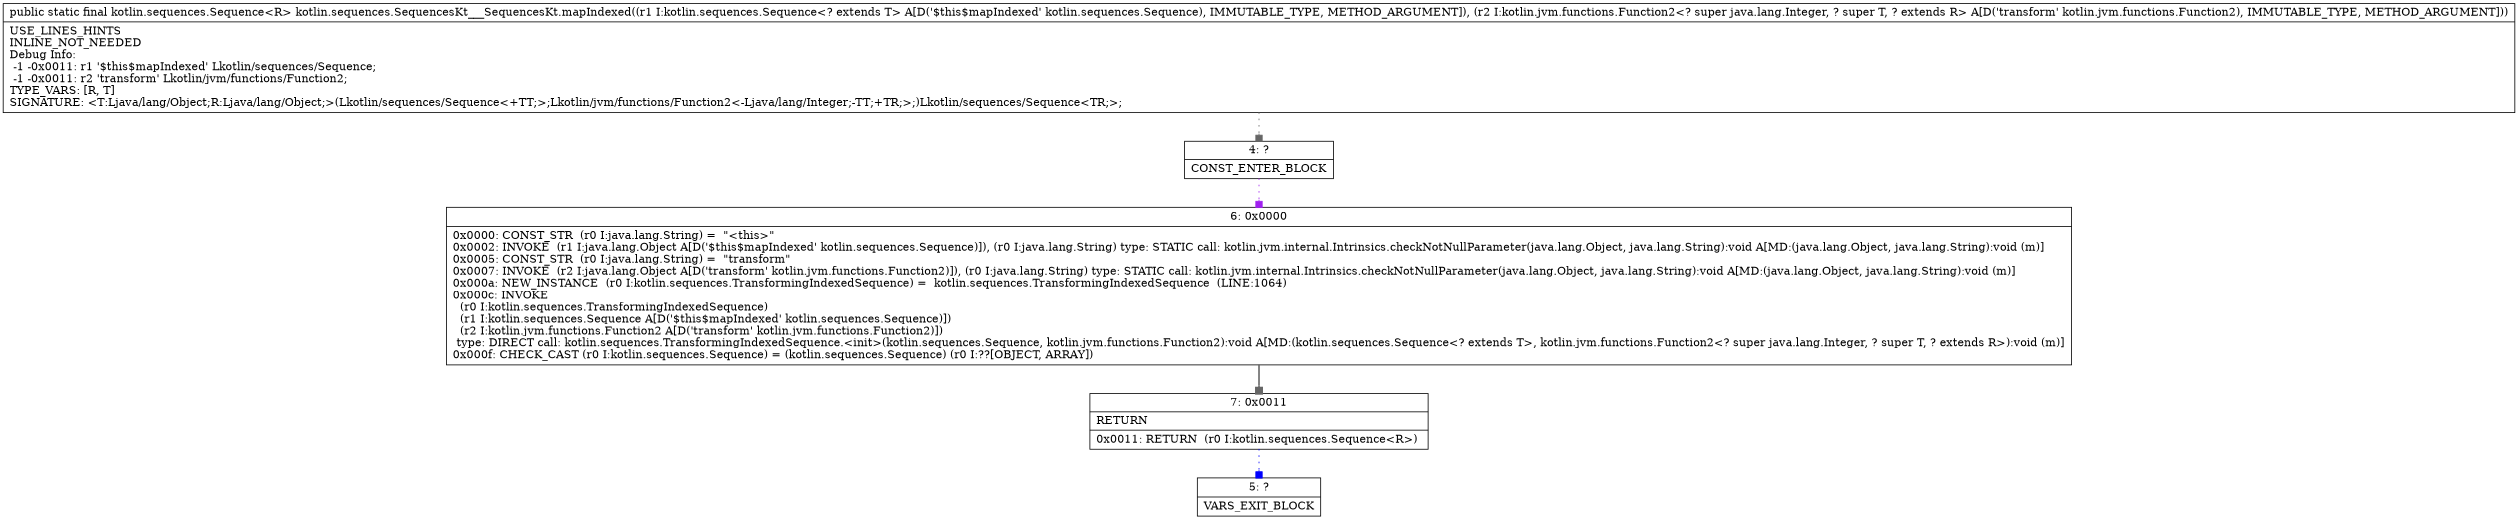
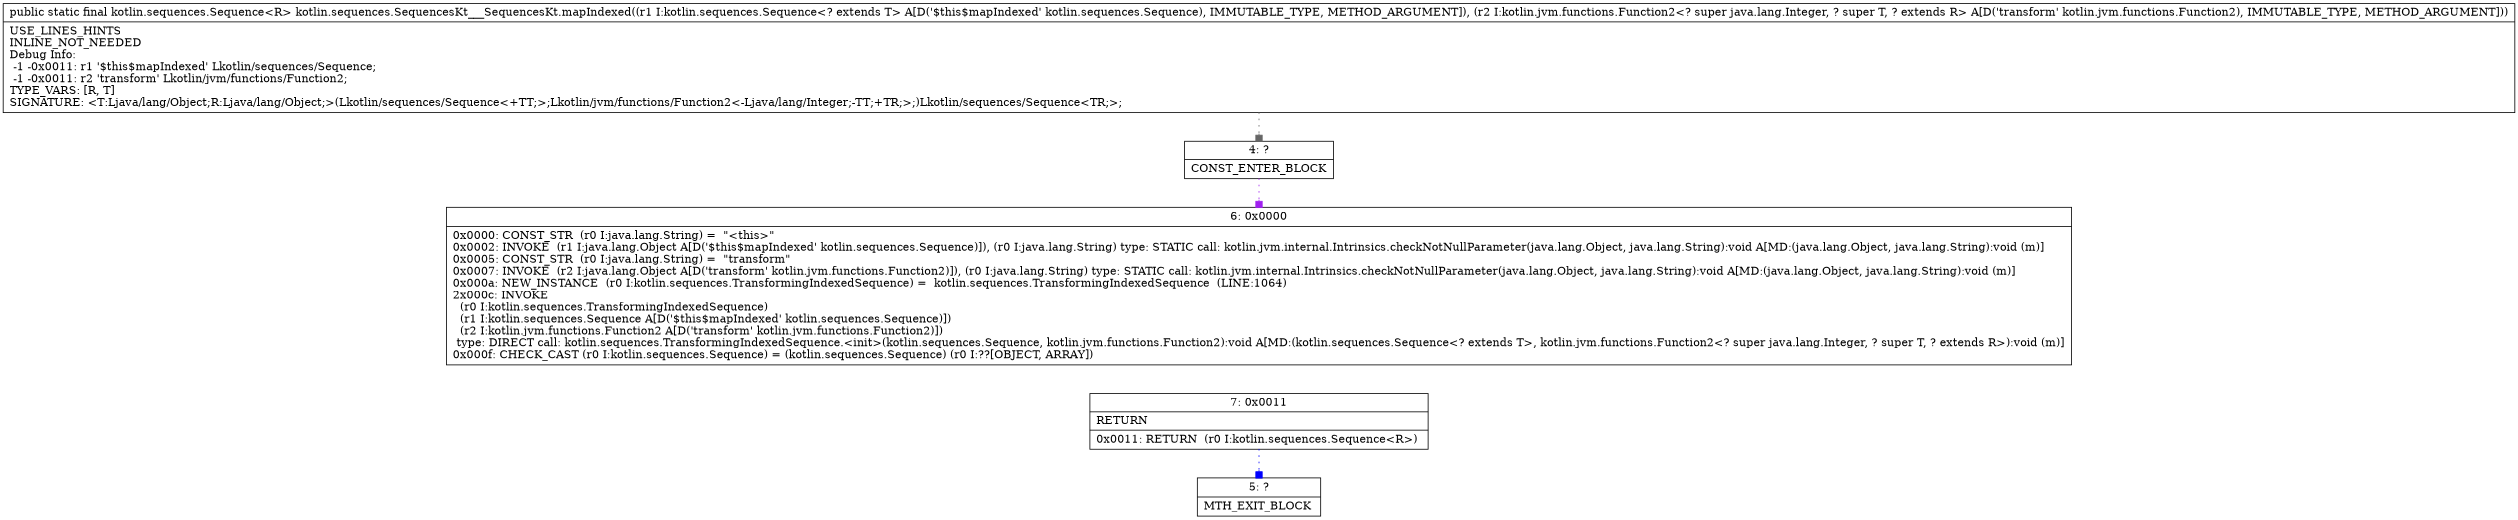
(505, 295) -> (505, 295)
(1259, 375) -> none
(1259, 506) -> (1258, 506)
